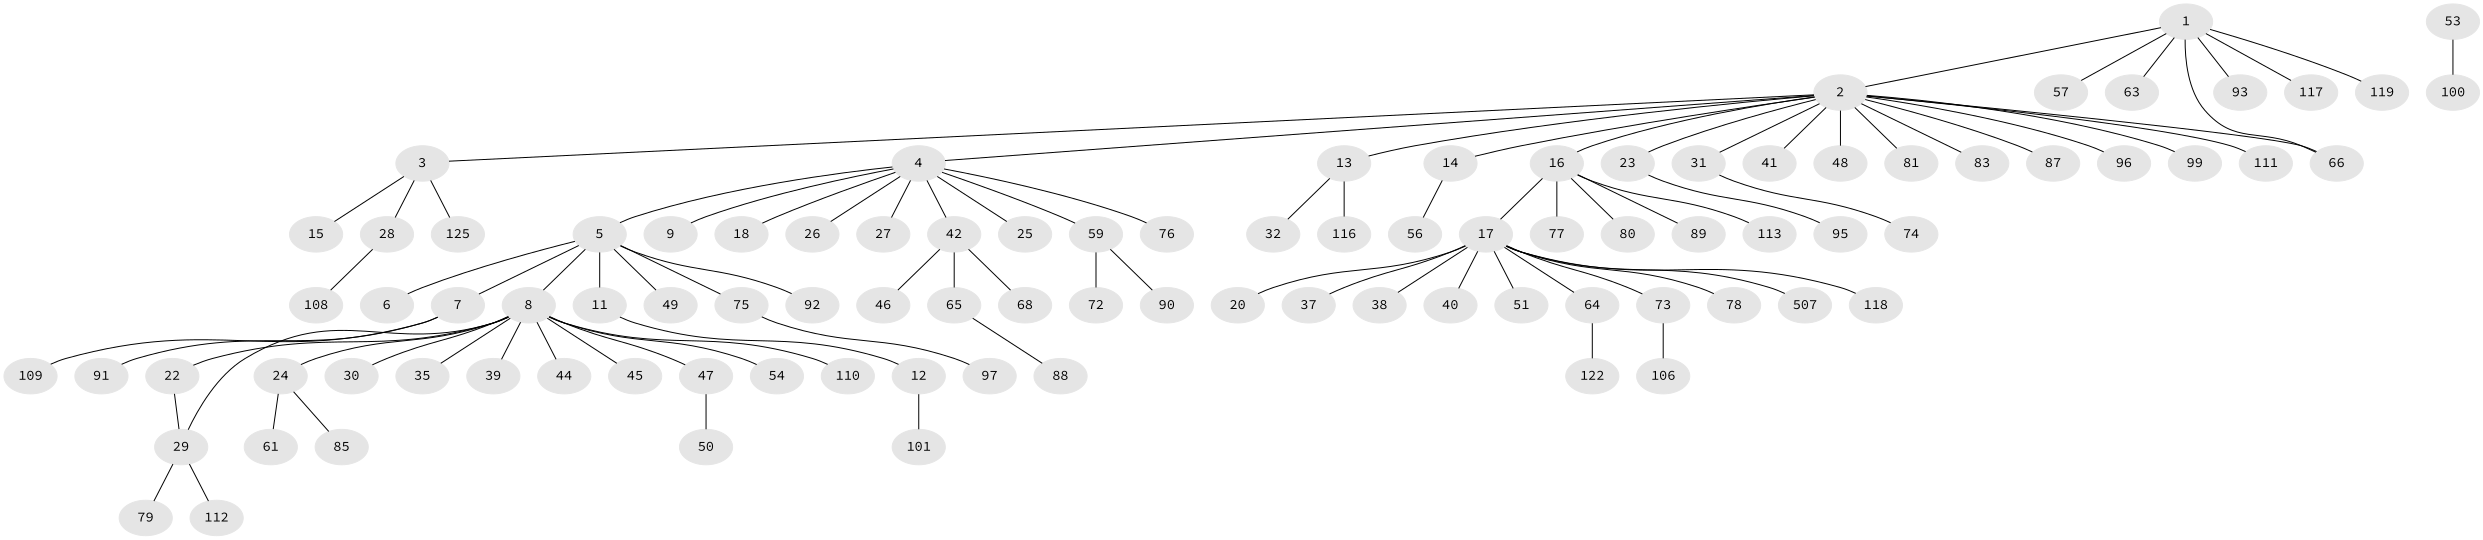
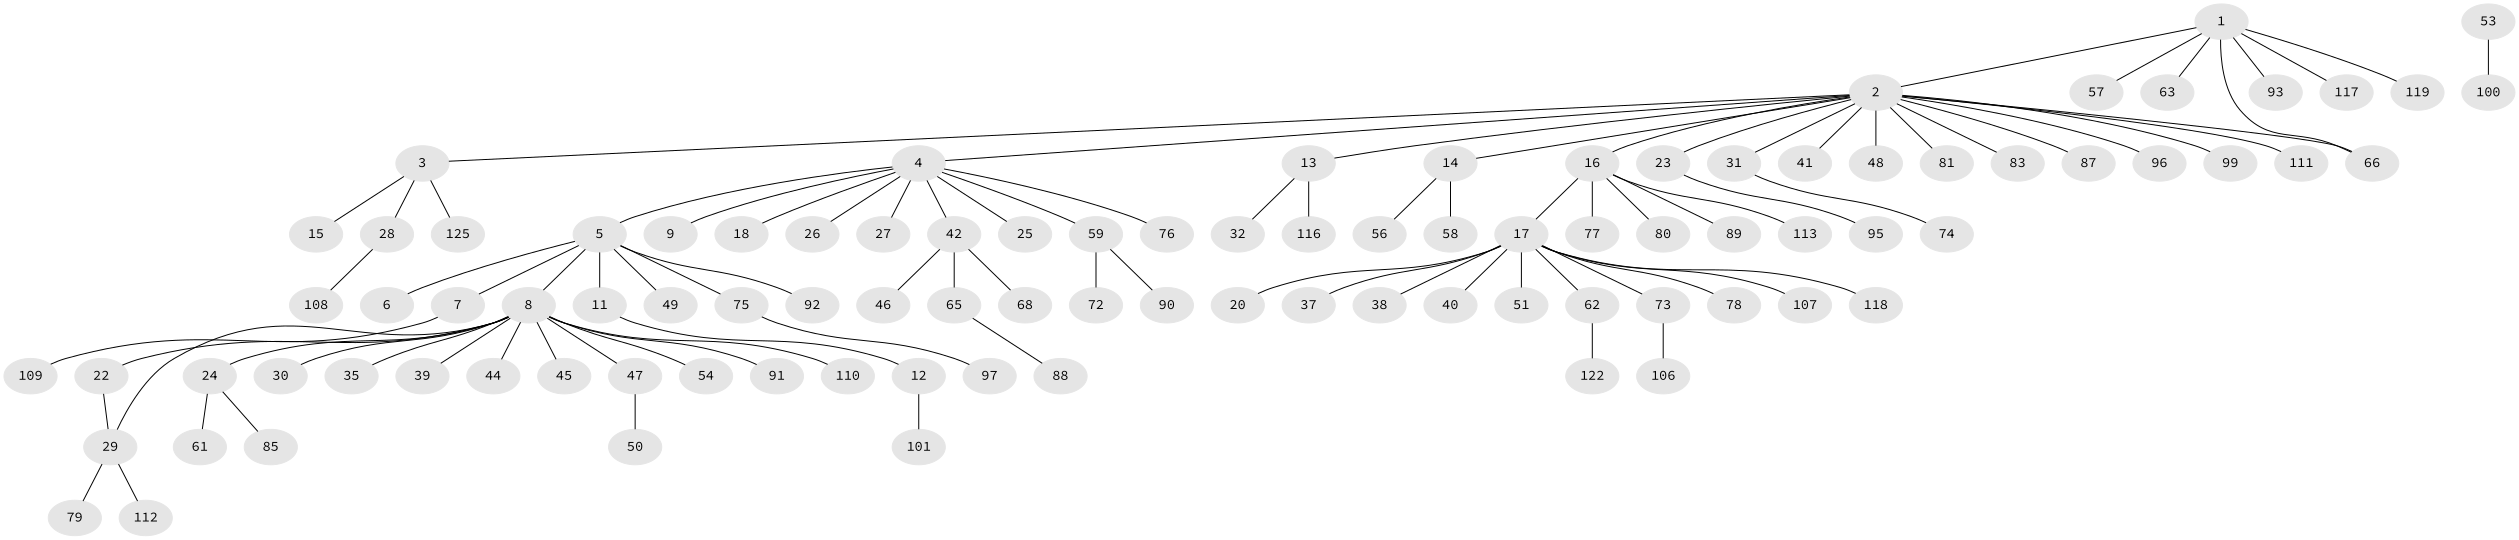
none -> (1450, 234)
(1592, 305) -> (1592, 305)
(1805, 305) -> (1805, 305)
(280, 341) -> (700, 348)
